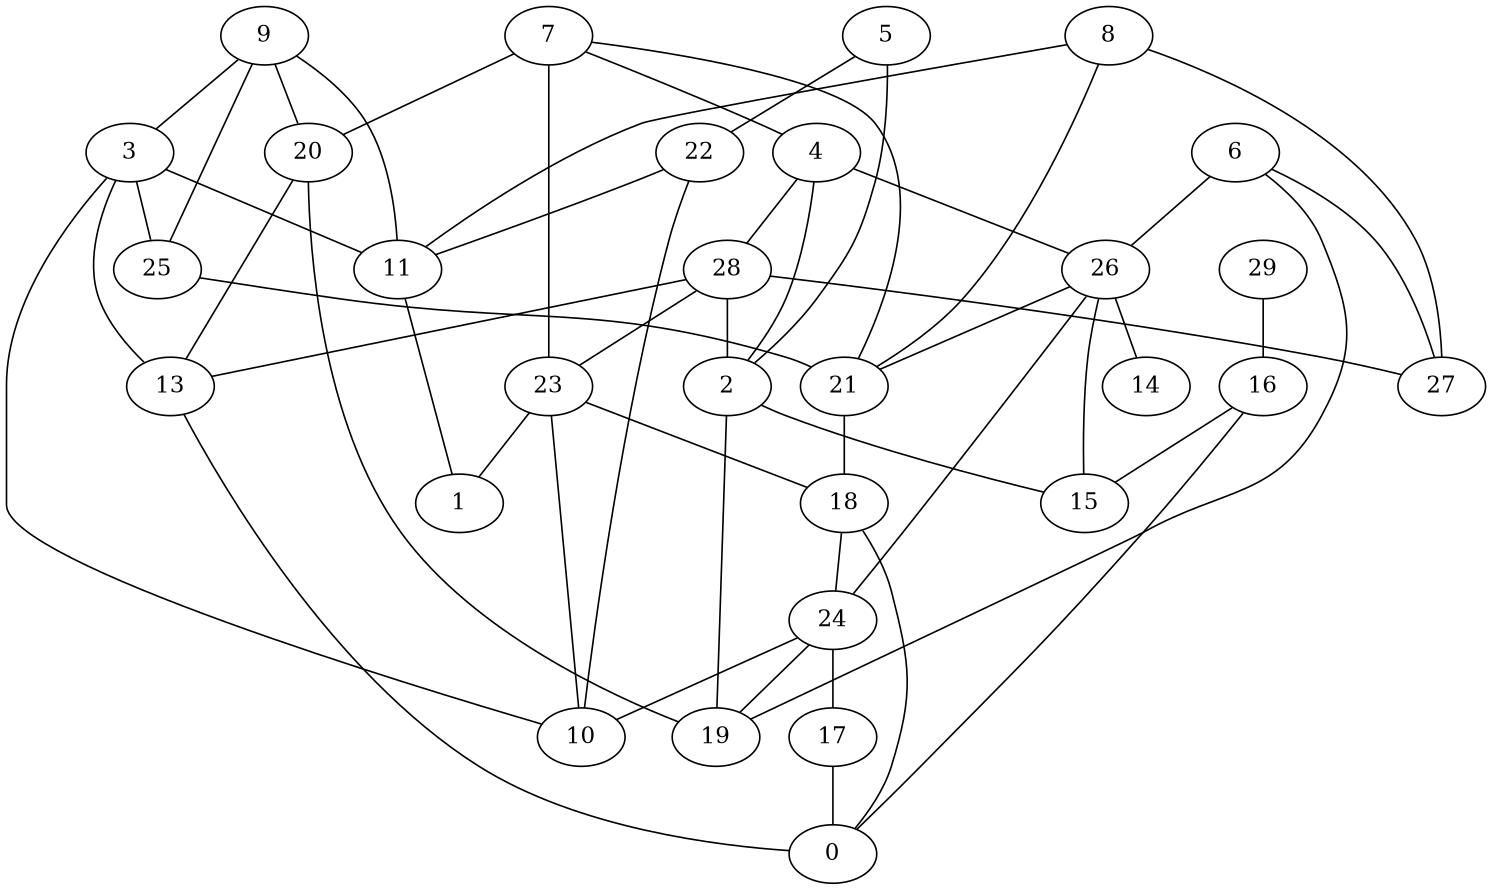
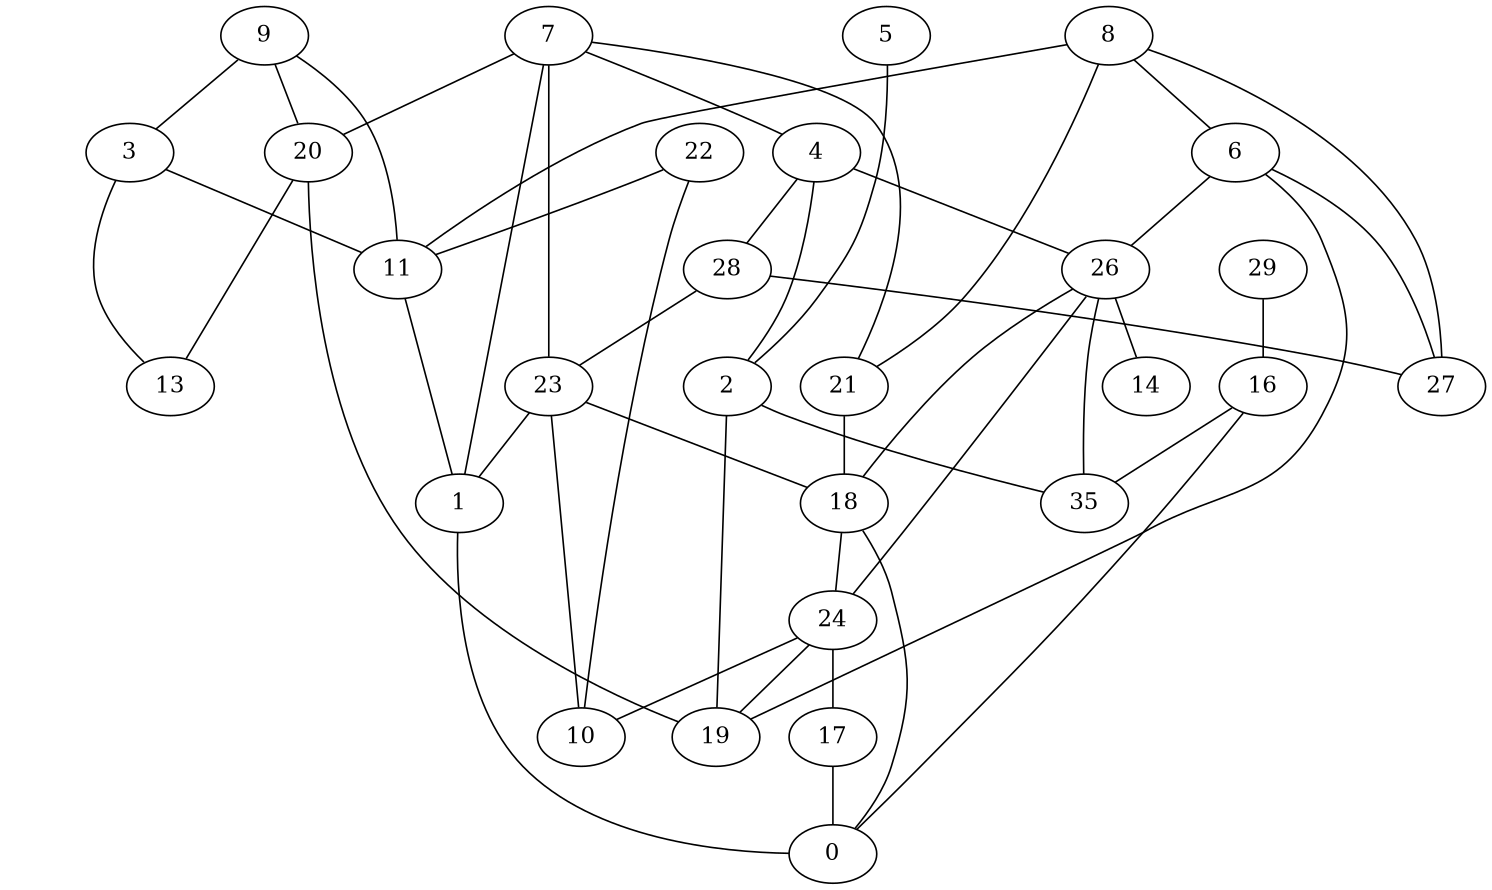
none -> (1172, 94)
(771, 107) -> none
(157, 270) -> none
none -> (504, 270)
(449, 328) -> none
(727, 328) -> none
(975, 328) -> (957, 371)
(1085, 503) -> (1085, 503)
(98, 570) -> none
(423, 725) -> (537, 779)
